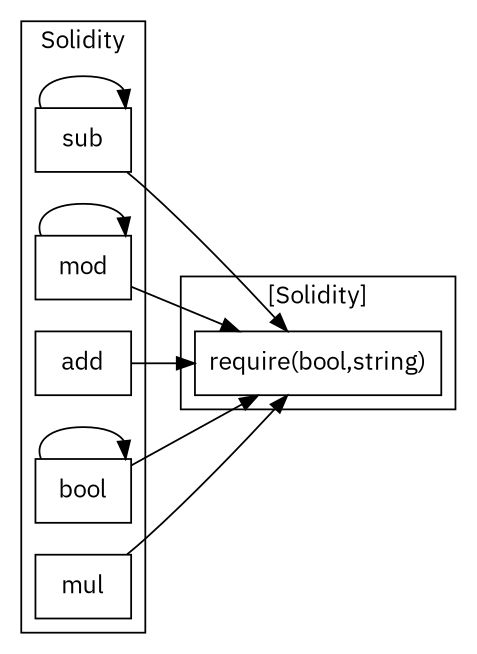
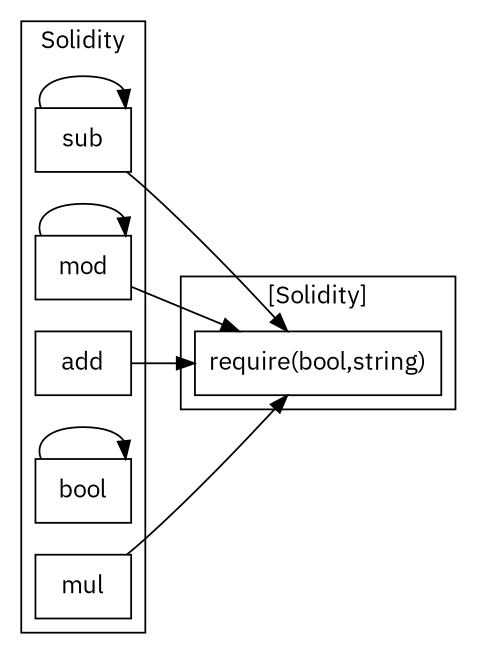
(187, 435) -> none
